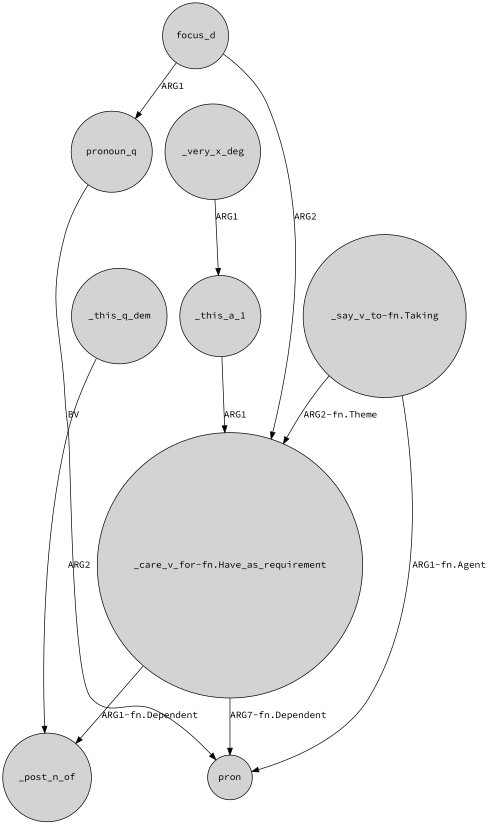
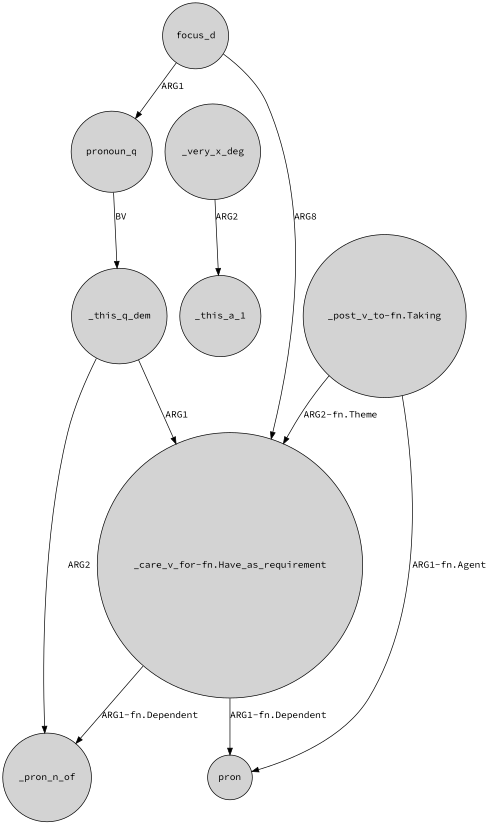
(227, 217) -> (227, 217)
(306, 217) -> (306, 217)
(385, 316) -> (385, 316)
(223, 391) -> (156, 399)
(71, 509) -> (115, 227)
(278, 716) -> (278, 716)
(47, 777) -> (47, 777)
